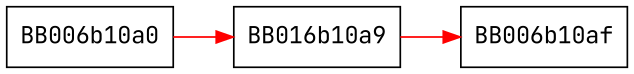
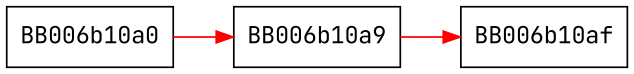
(317, 37) -> (317, 37)
